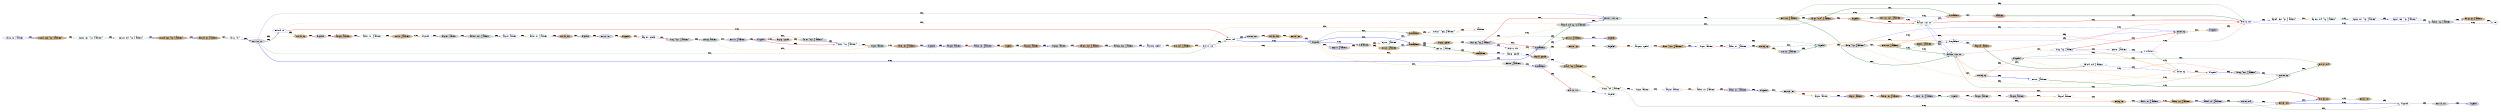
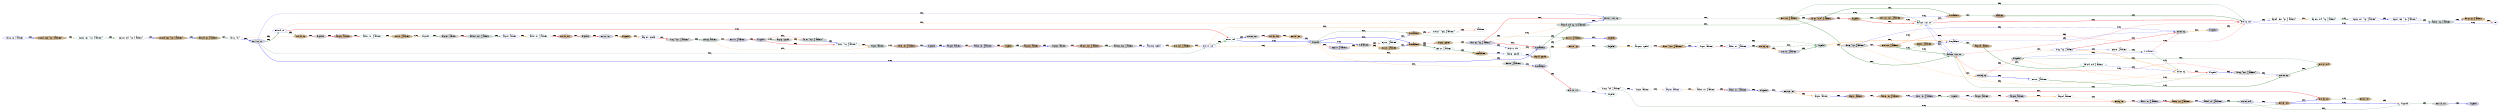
(1573, 66) -> none
